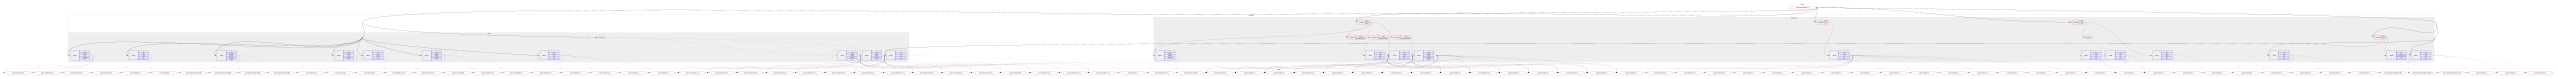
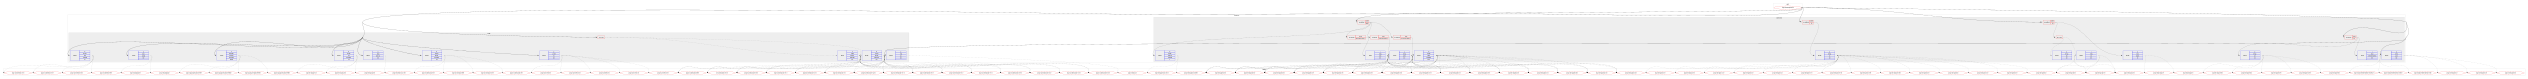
(1924, 73) -> none
